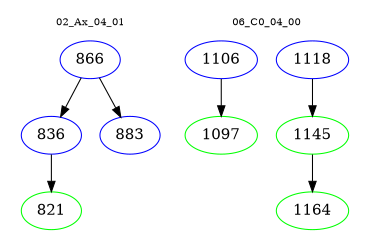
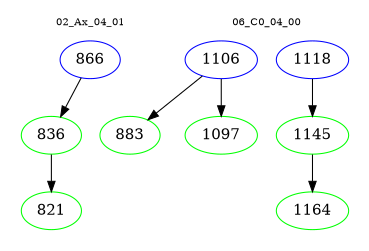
(108, 93) -> (184, 91)
(51, 135) -> (51, 135)
(130, 135) -> (130, 135)
